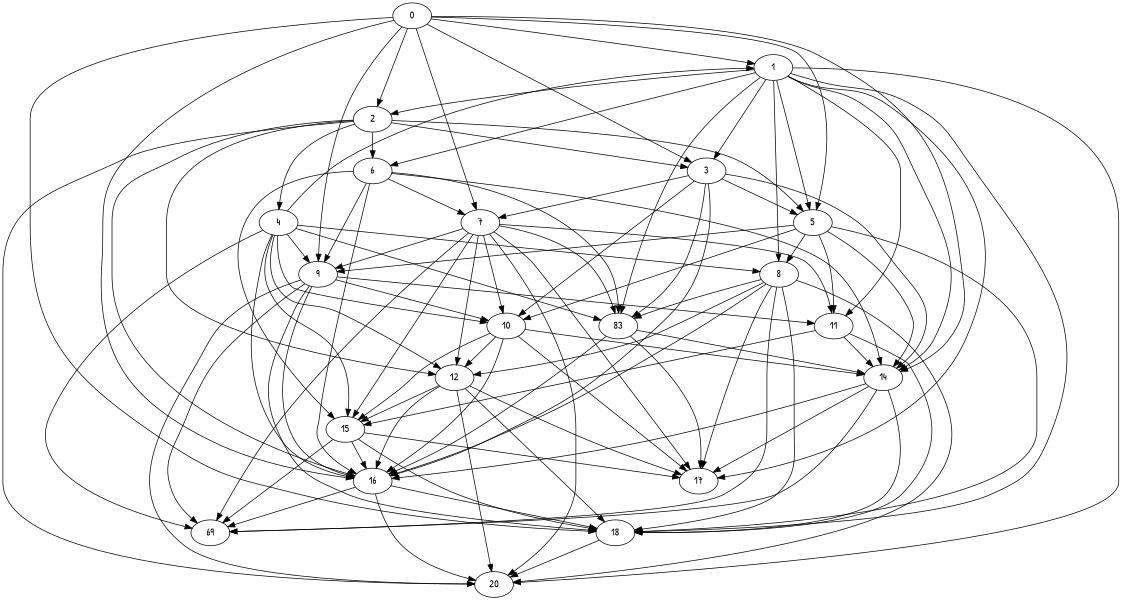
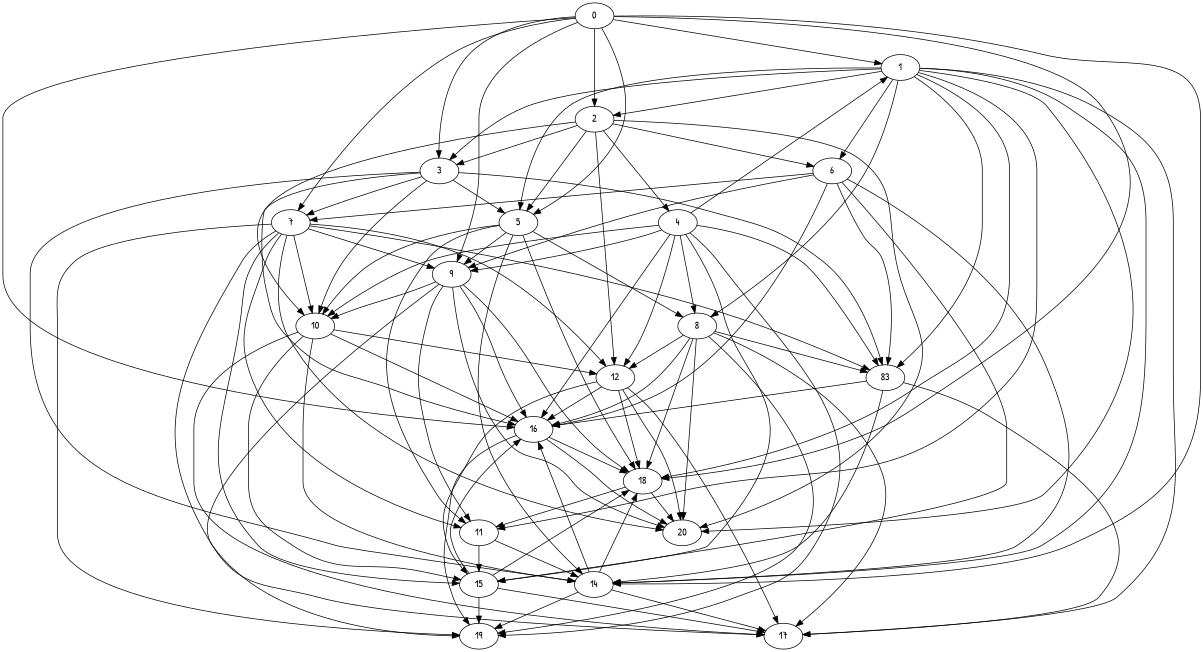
(112, 273) -> (359, 162)
(888, 503) -> (570, 504)
(210, 533) -> (479, 636)
